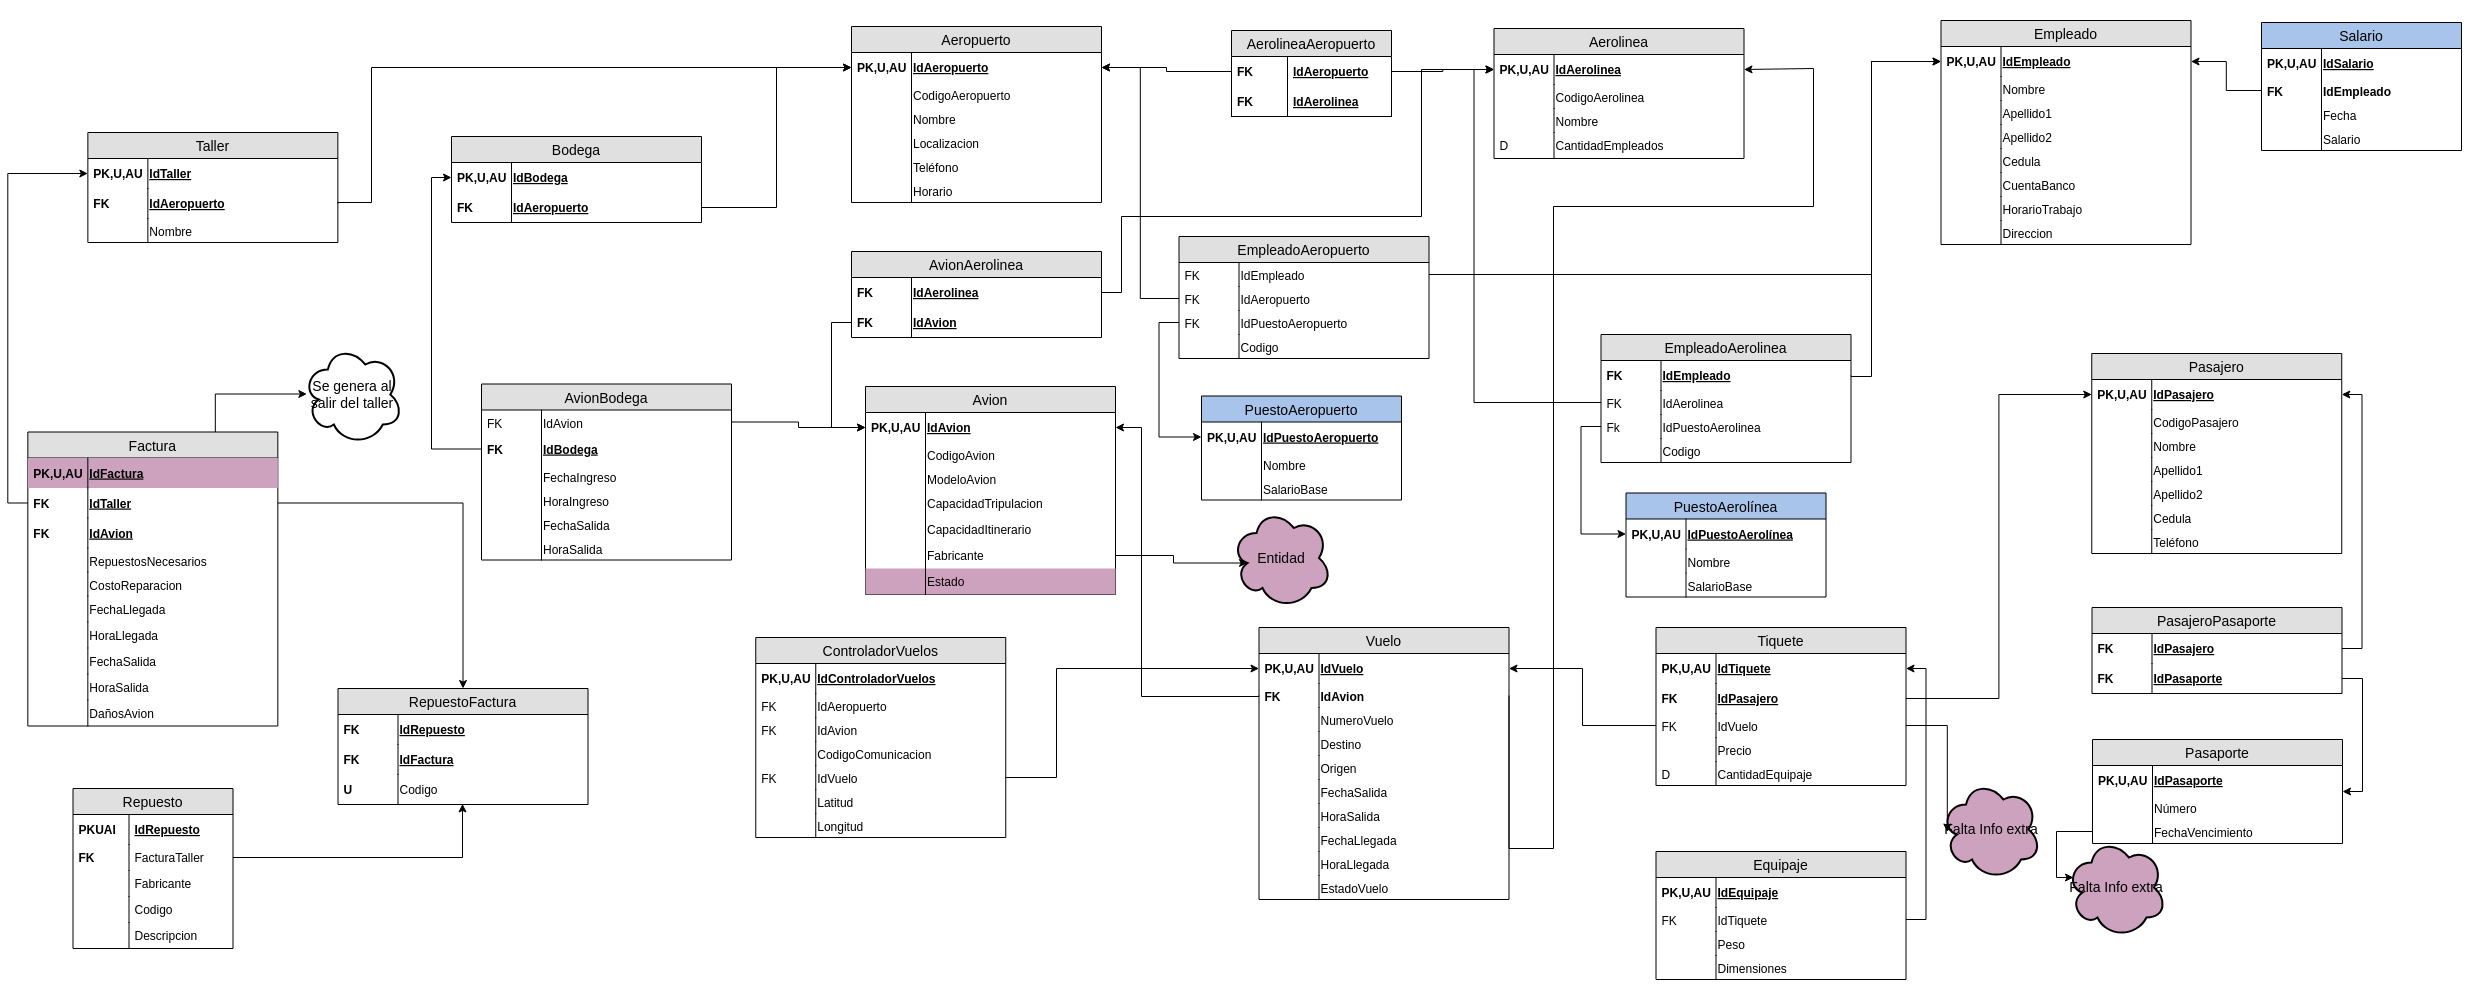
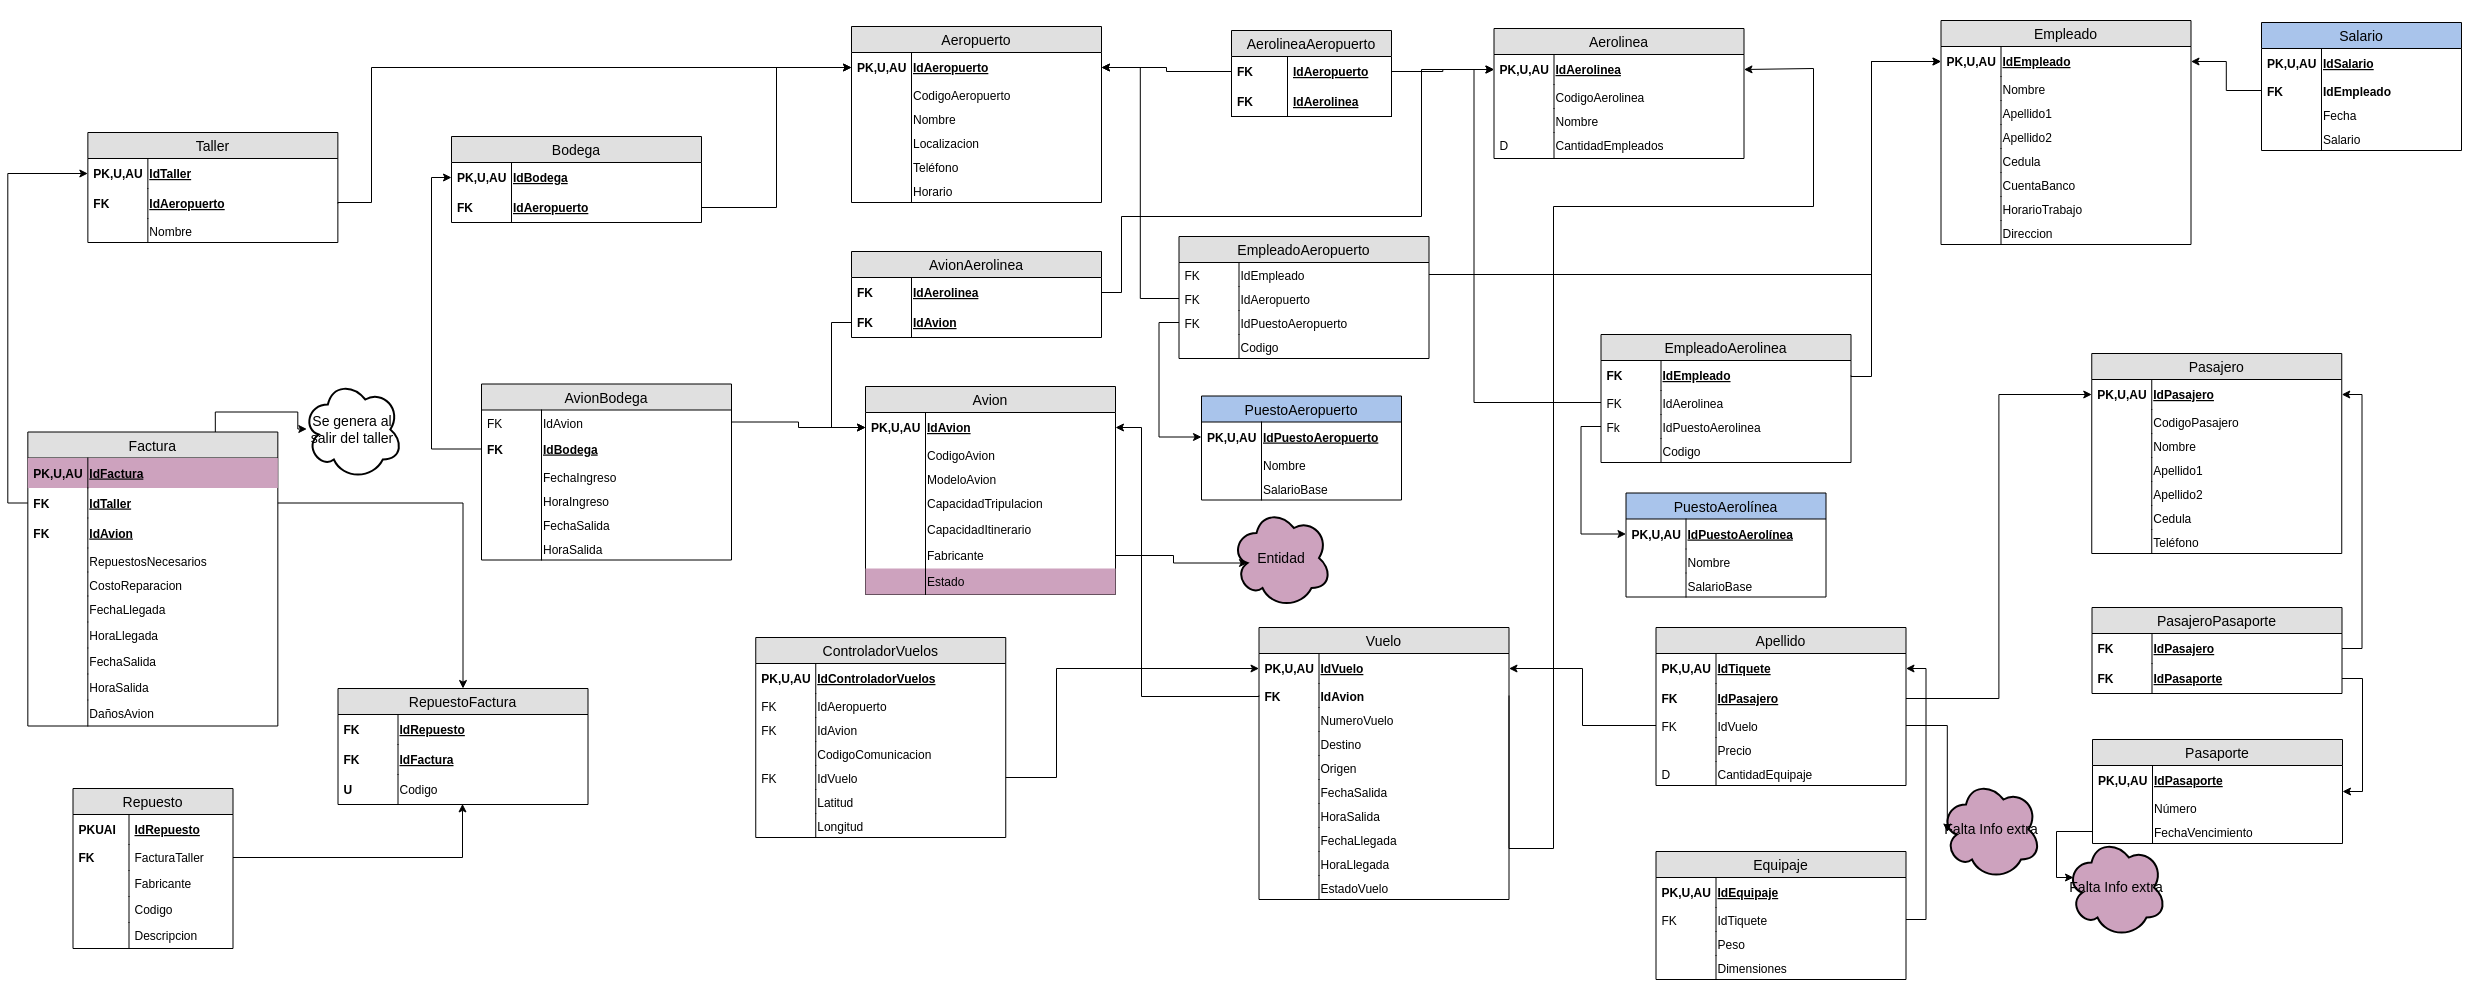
(353, 395) -> (353, 430)
(1781, 641) -> (1781, 641)
